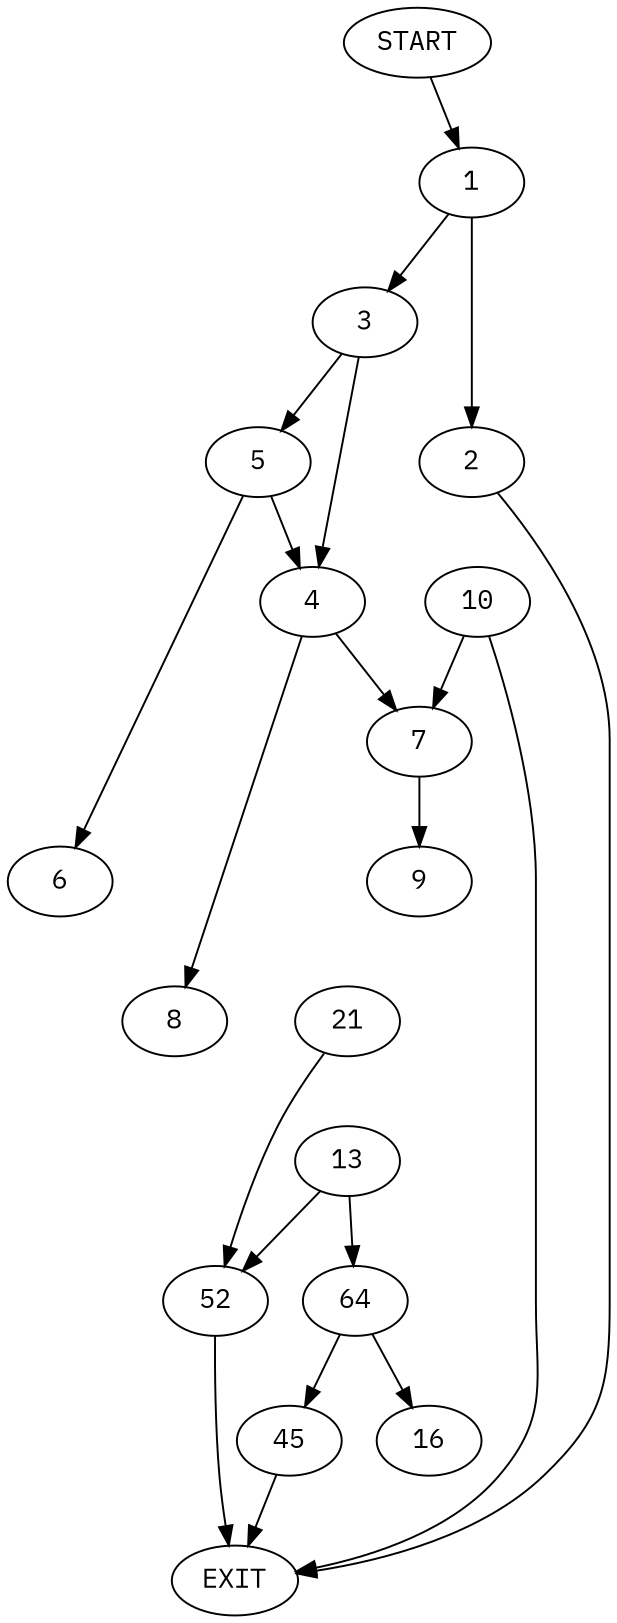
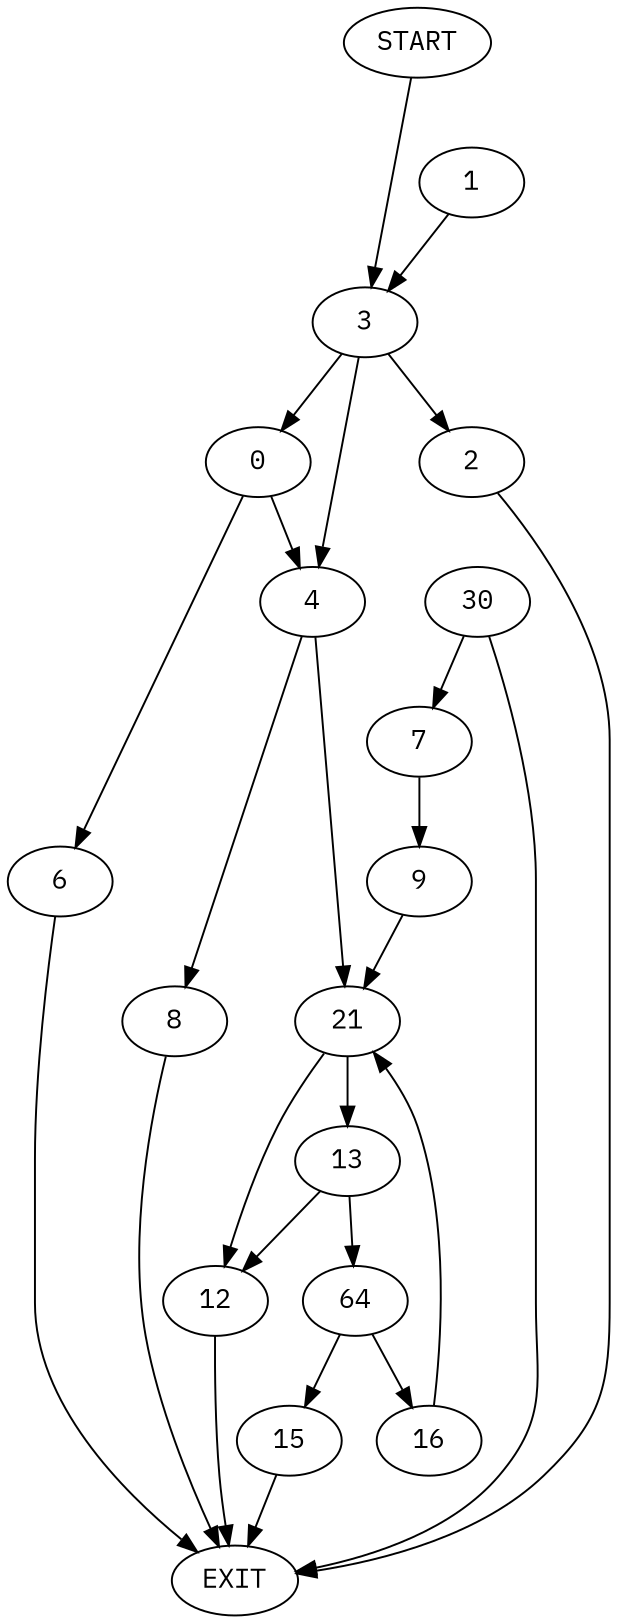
(441, 104) -> (393, 173)
(472, 312) -> (412, 385)
(258, 462) -> (258, 462)
(478, 602) -> (478, 602)
(360, 664) -> (329, 802)
none -> (388, 943)
none -> (348, 1082)
none -> (438, 1232)
none -> (35, 1253)
none -> (141, 1297)
(216, 1301) -> (216, 1301)
(289, 1441) -> (289, 1441)
